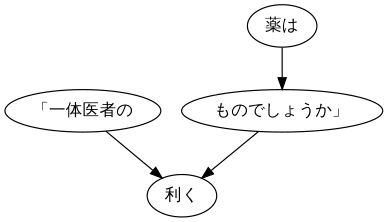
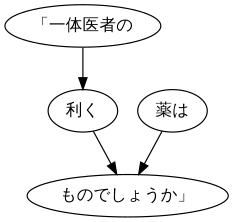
(235, 151) -> (102, 148)
